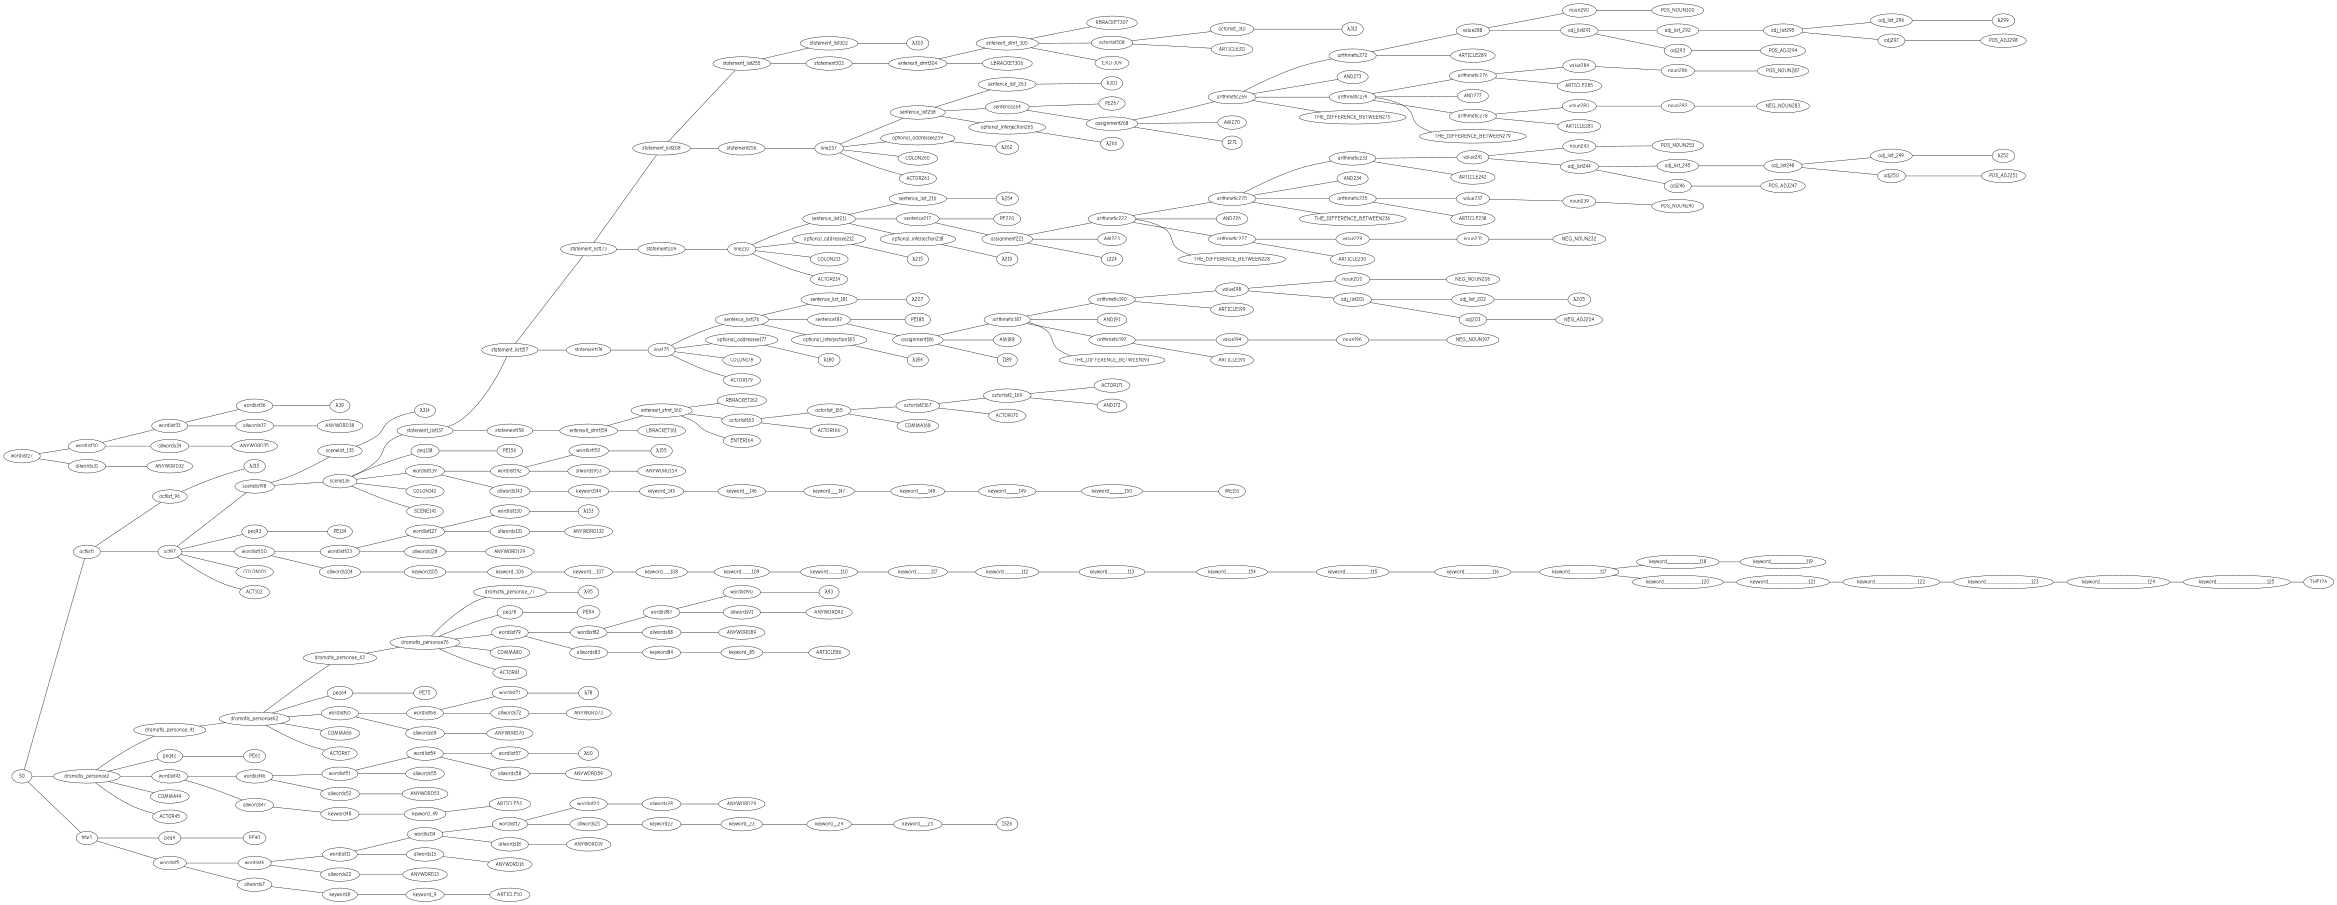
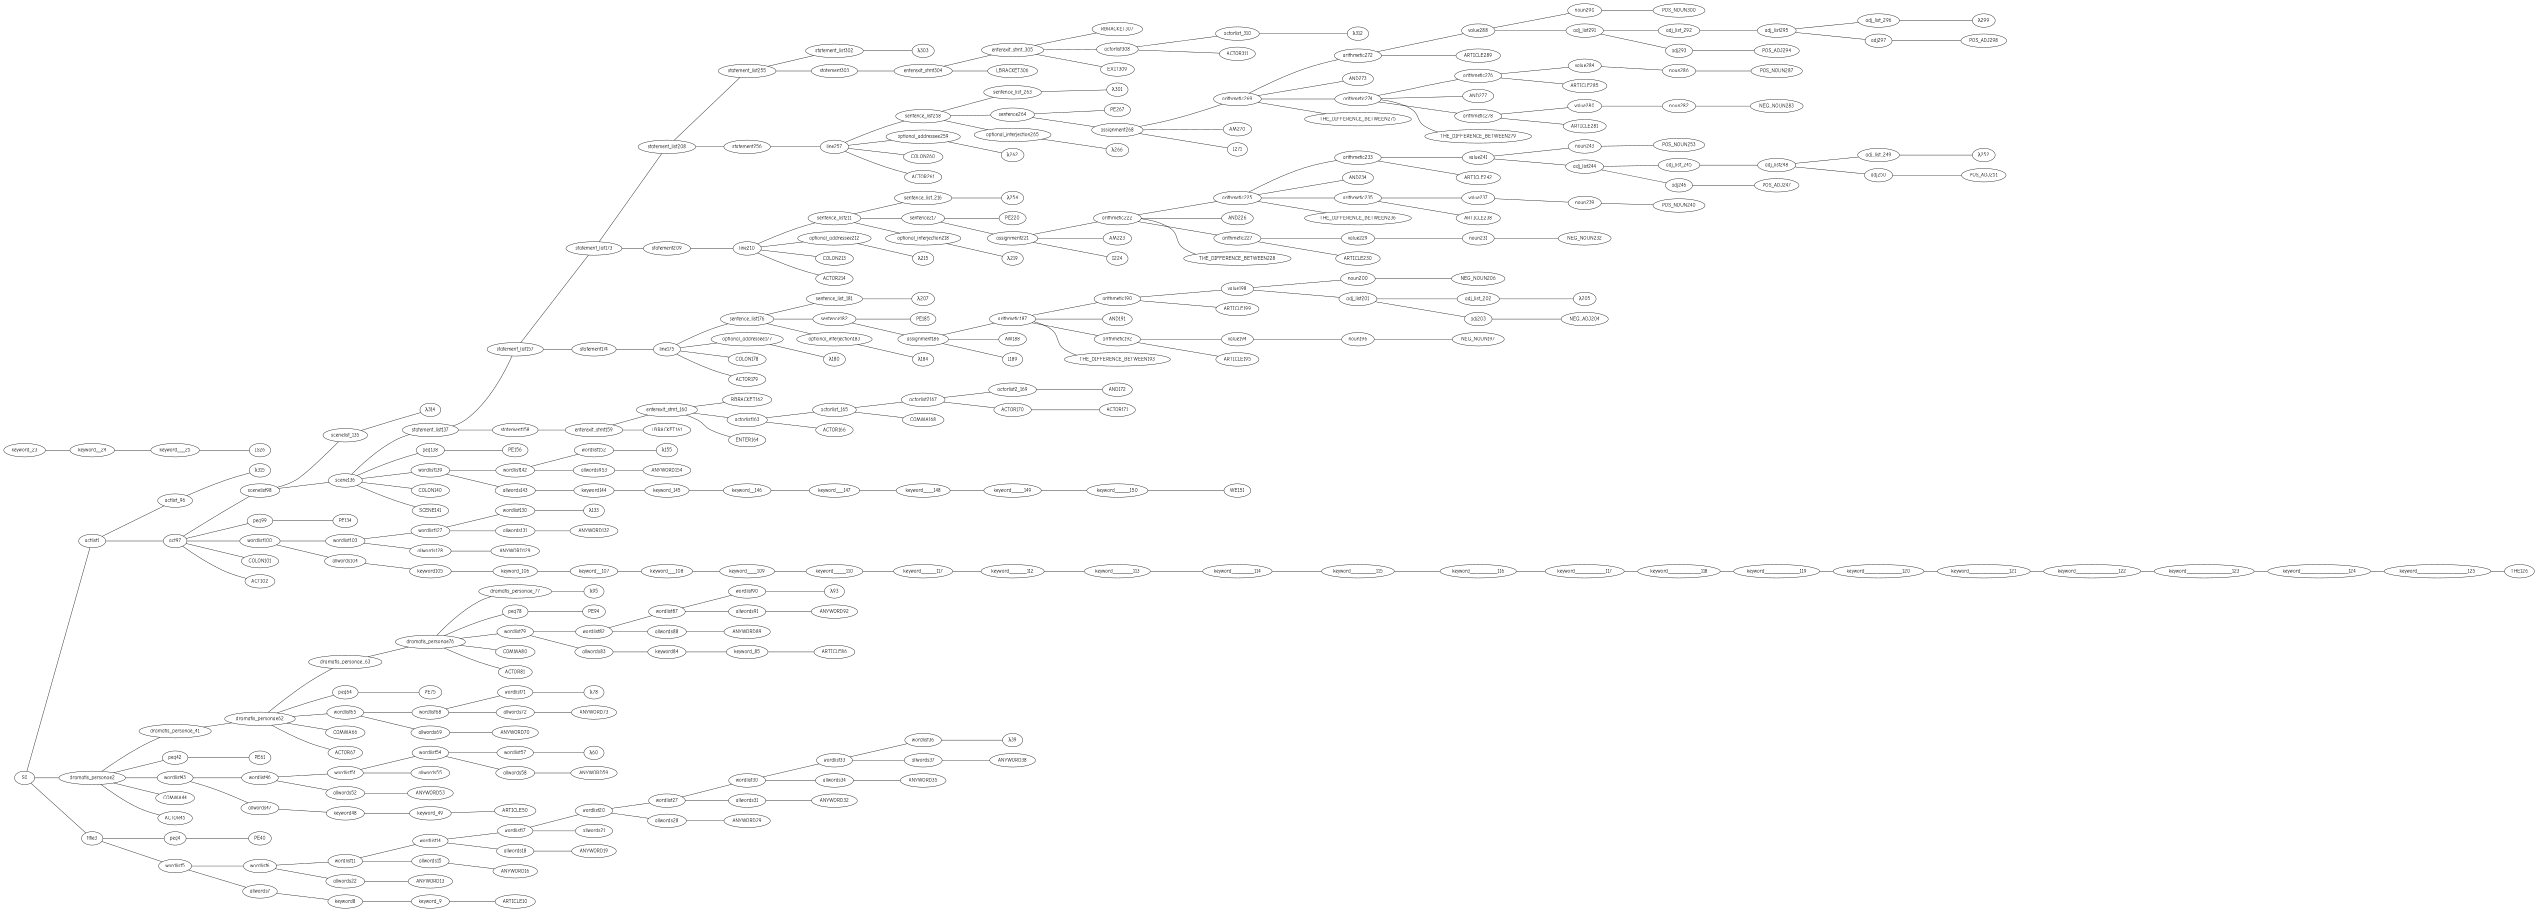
(1232, 49) -> (1237, 54)
(1062, 390) -> (1065, 410)
(255, 532) -> (260, 521)
(1232, 572) -> (1237, 571)
(1627, 577) -> (1826, 571)
none -> (631, 806)
(662, 824) -> none
